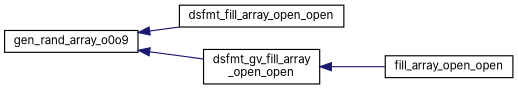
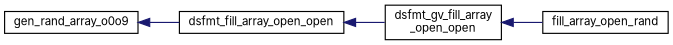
(177, 55) -> (370, 22)
(449, 67) -> (605, 22)
